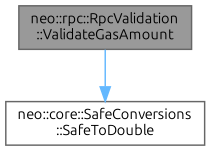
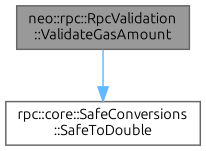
(105, 123) -> (103, 123)
